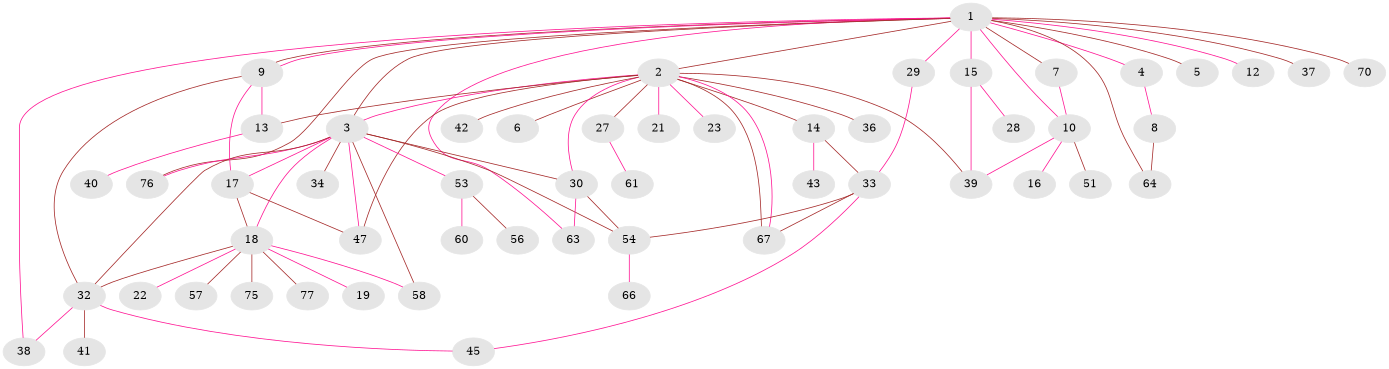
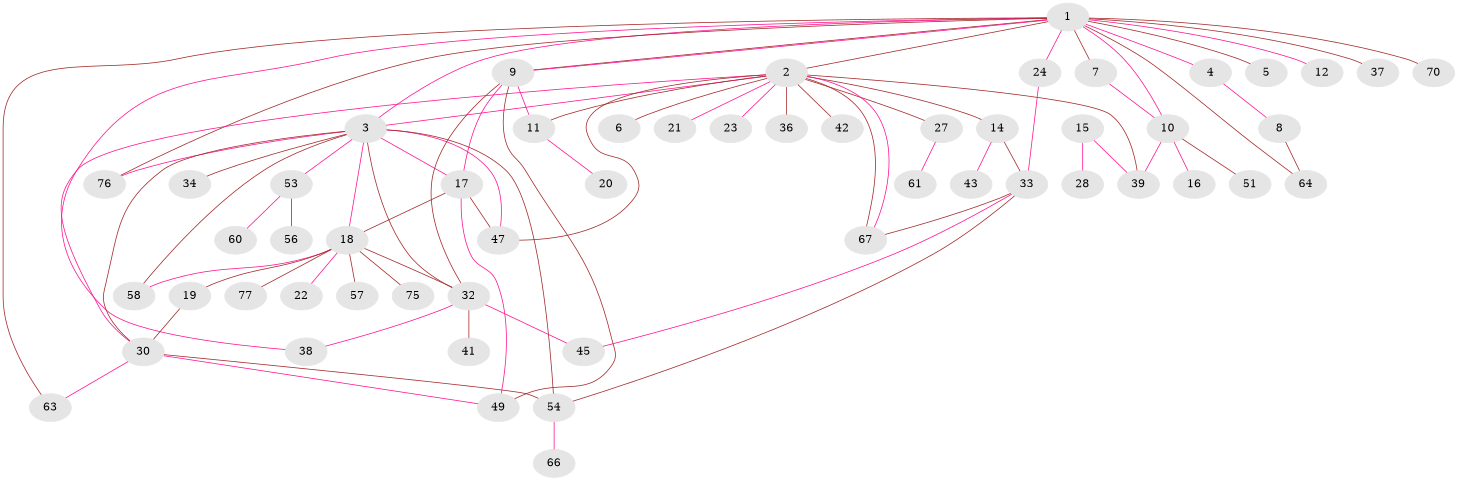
(639, 32) -> (704, 31)
(971, 45) -> none
(592, 50) -> (369, 37)
(914, 73) -> (1040, 73)
(262, 129) -> (534, 129)
(91, 184) -> (606, 184)
(308, 268) -> (249, 272)
none -> (167, 324)
none -> (498, 408)
